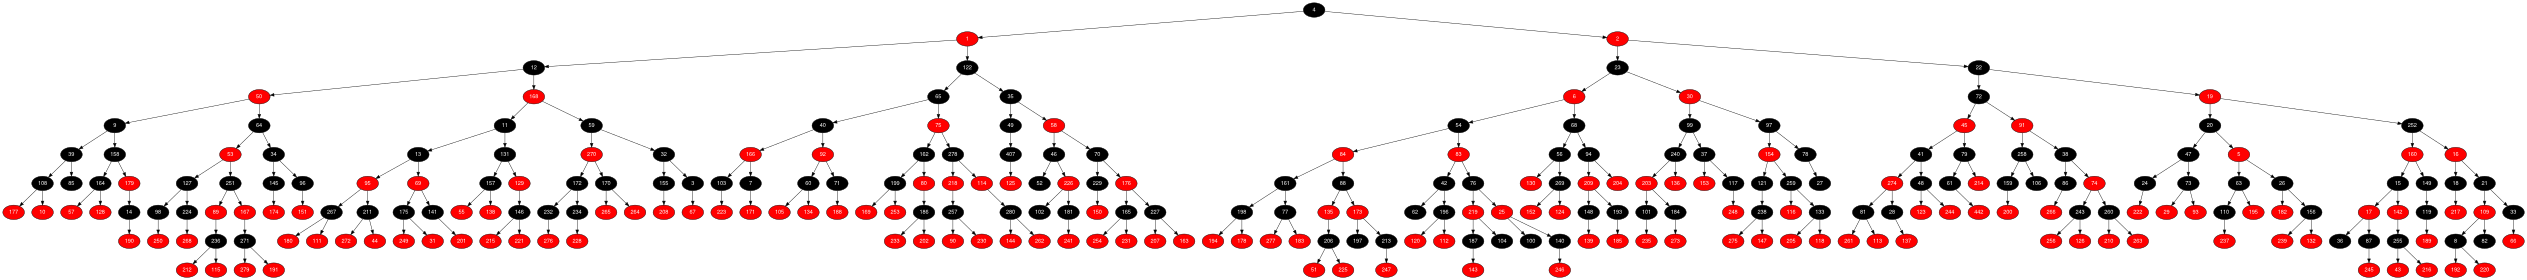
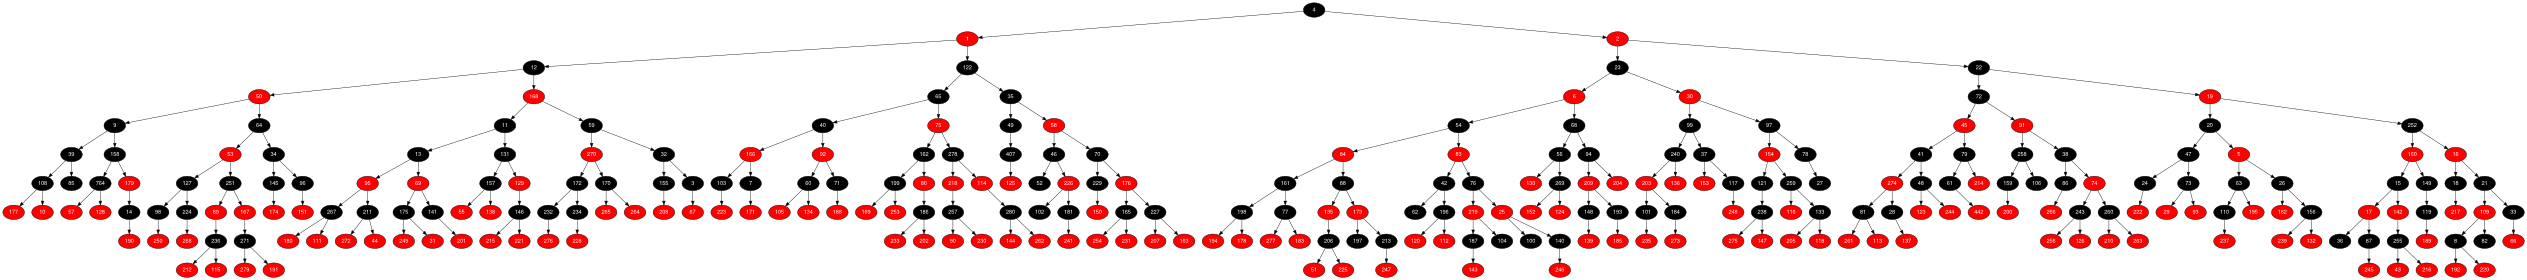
(100, 183) -> (100, 183)
